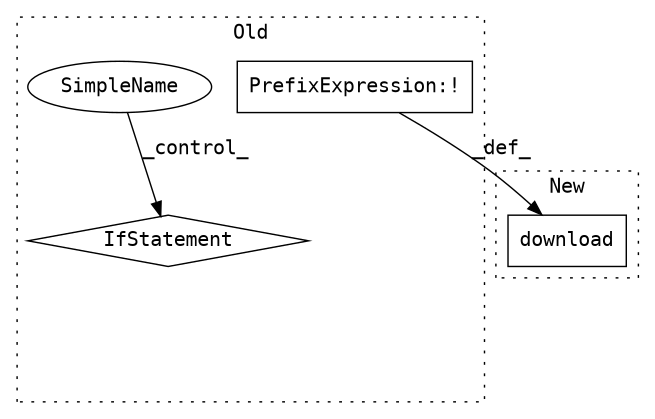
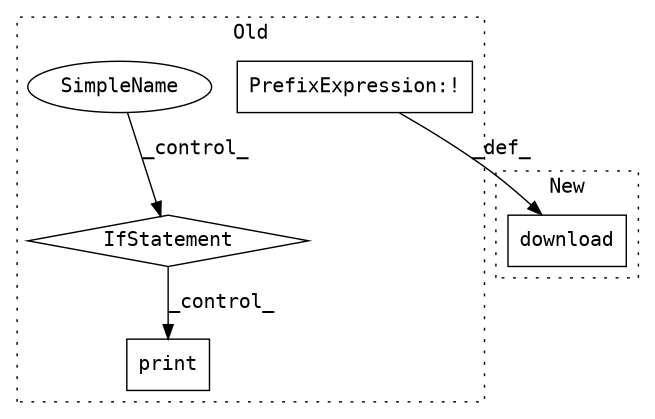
none -> (168, 365)
